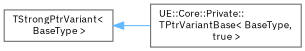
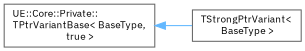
(137, 26) -> (179, 26)
